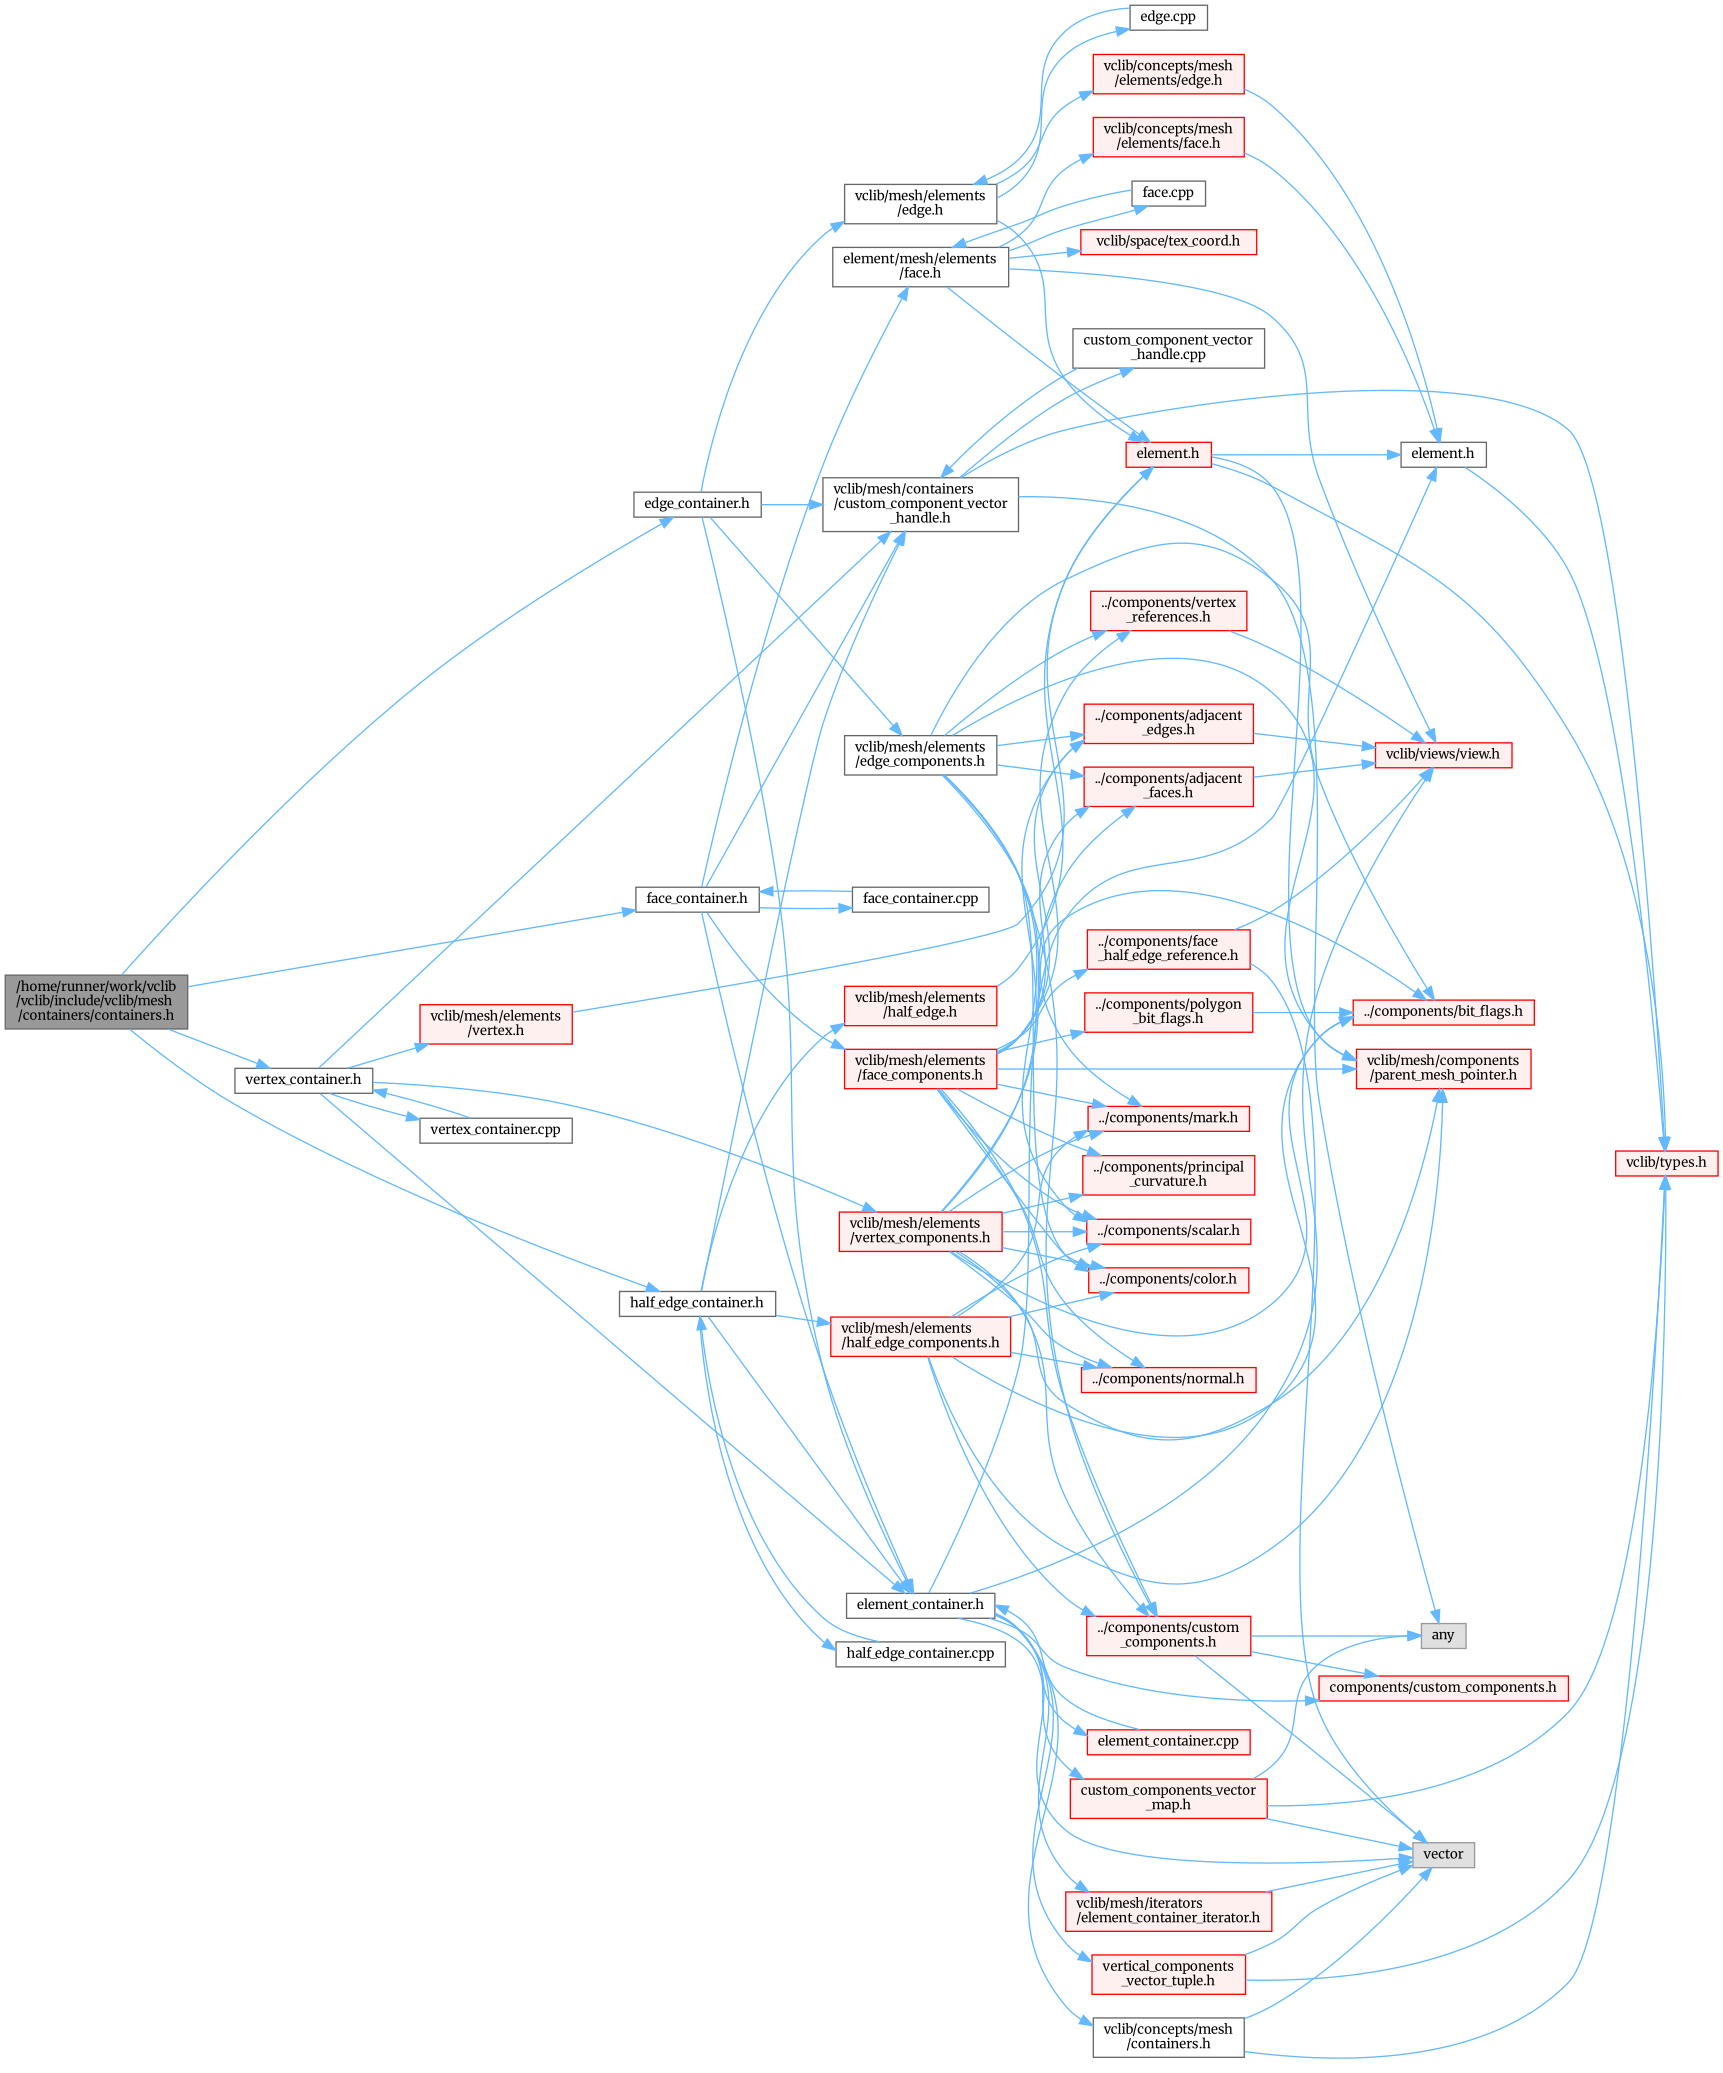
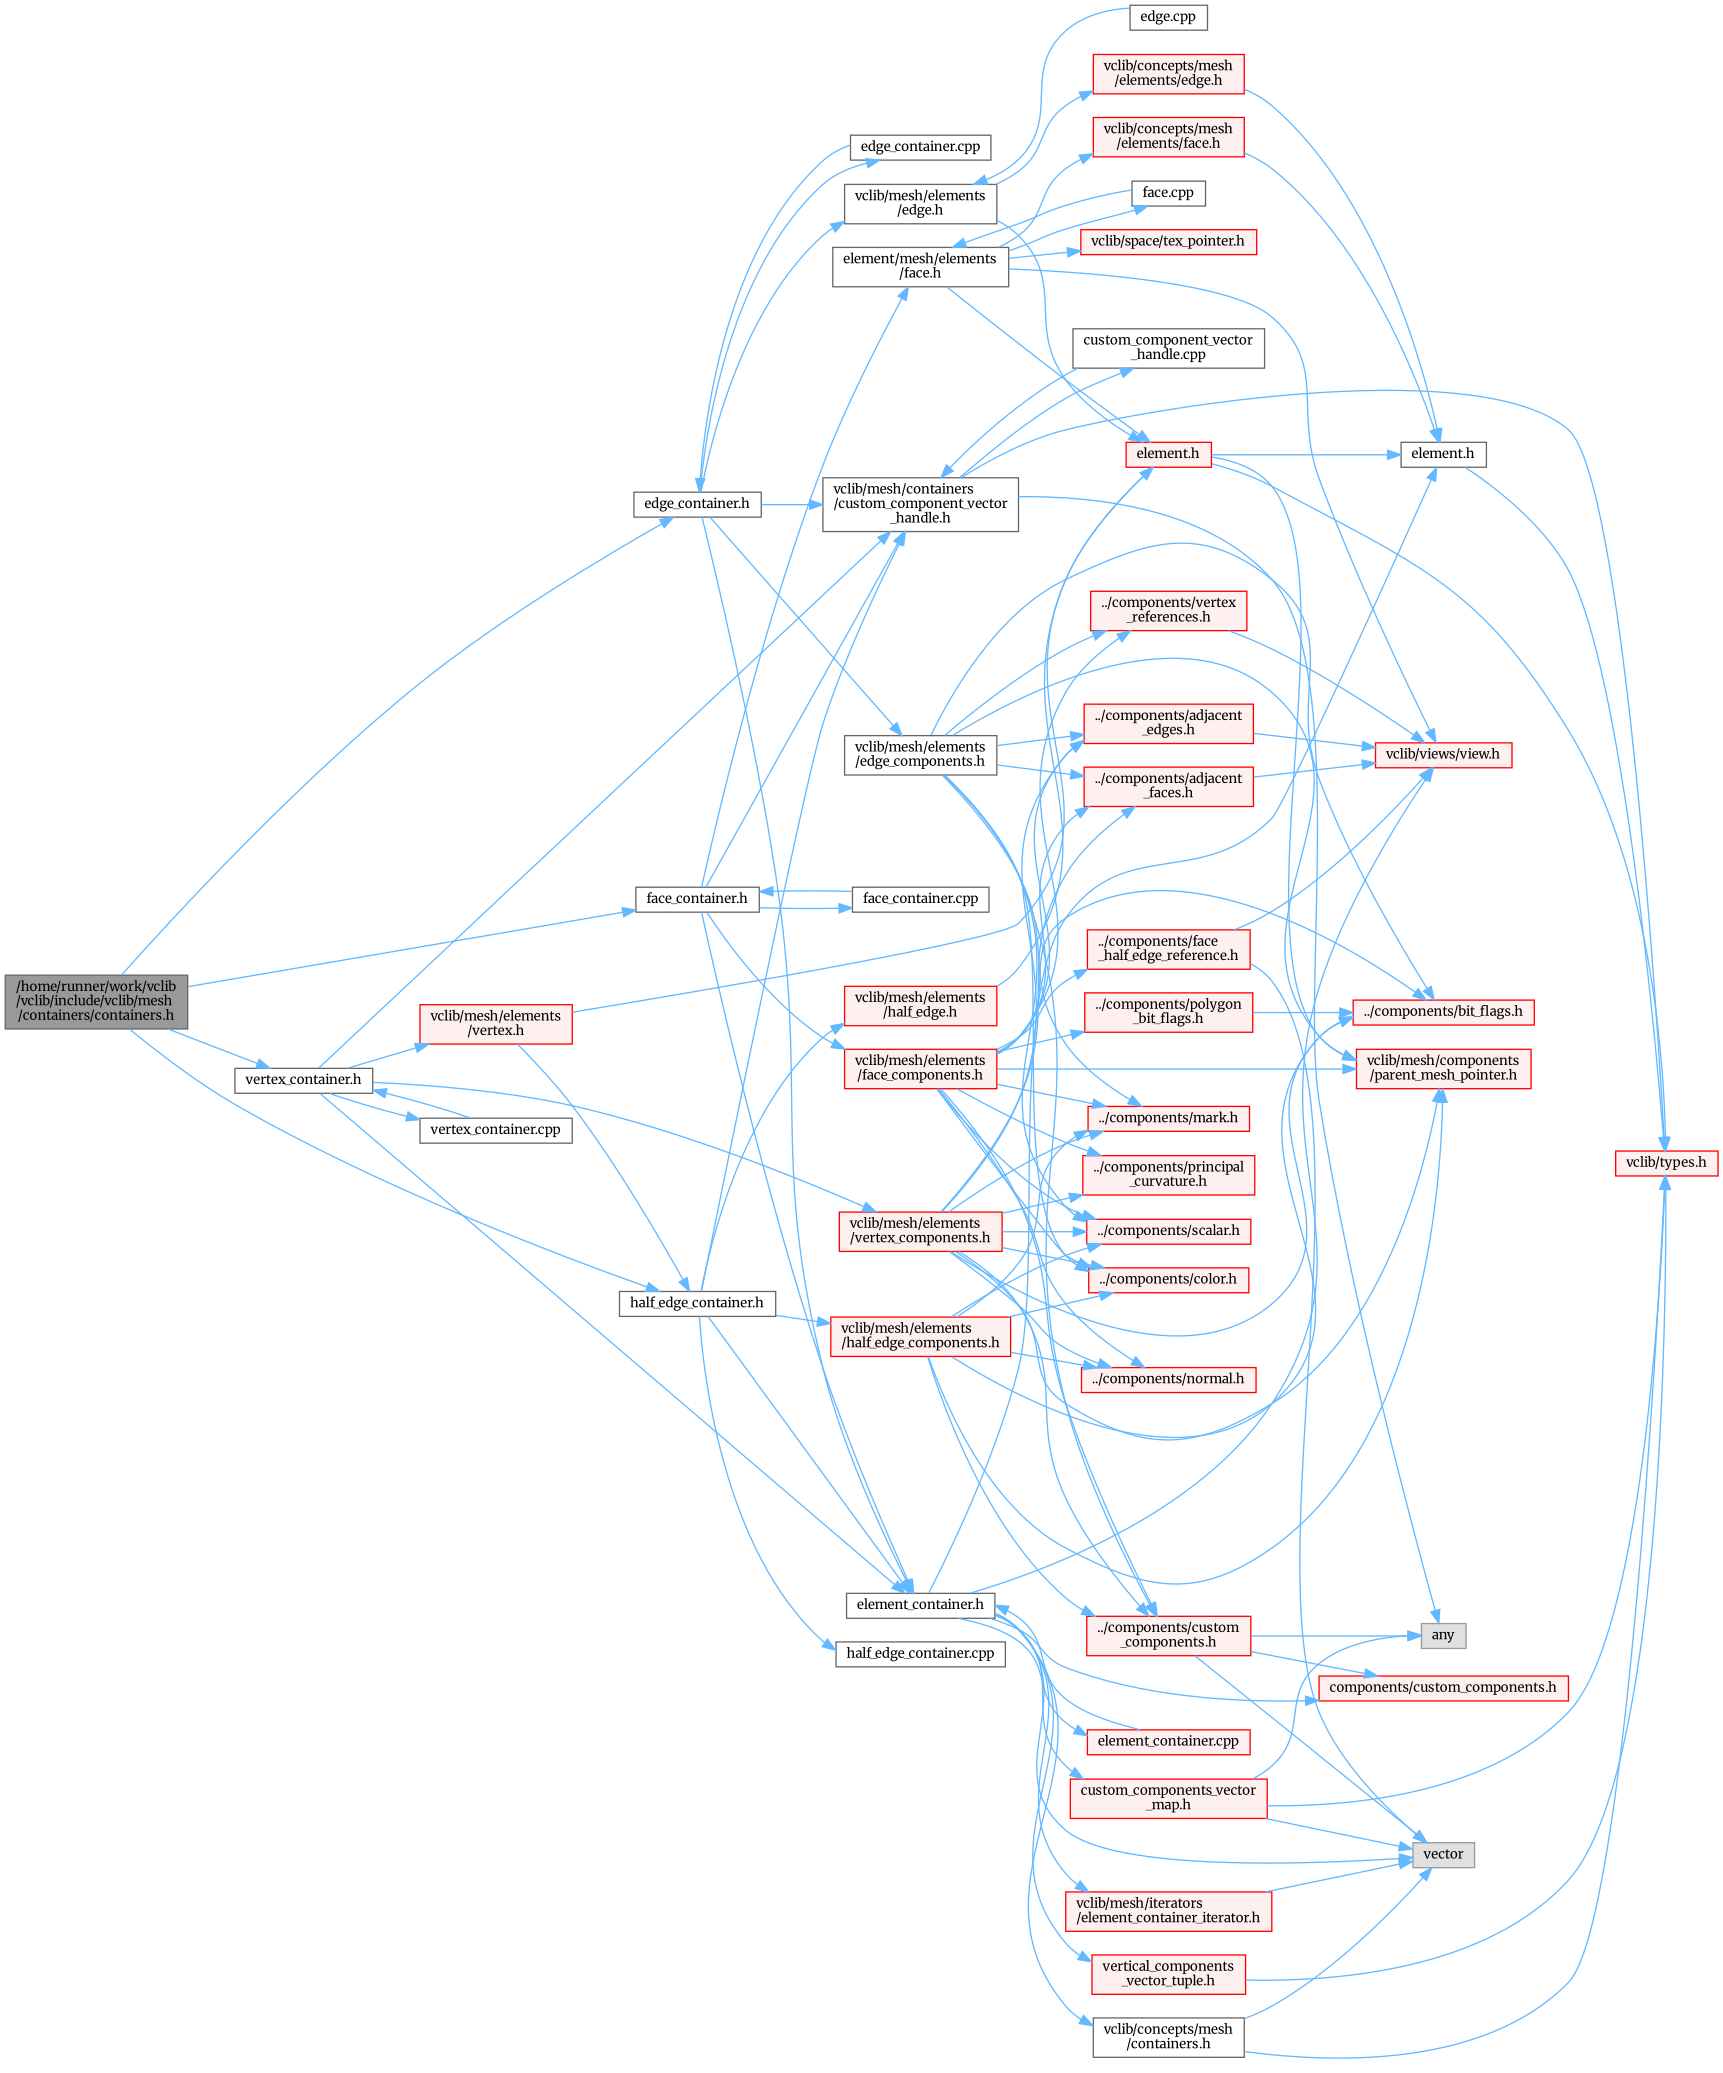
(1052, 72) -> none
none -> (921, 148)
(1169, 242) -> (1169, 242)
(750, 1513) -> (608, 1156)
(1319, 1908) -> none
